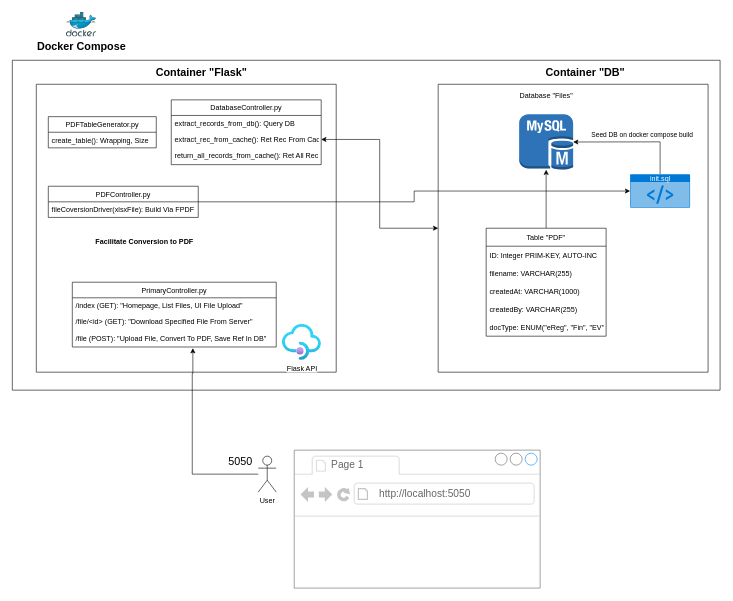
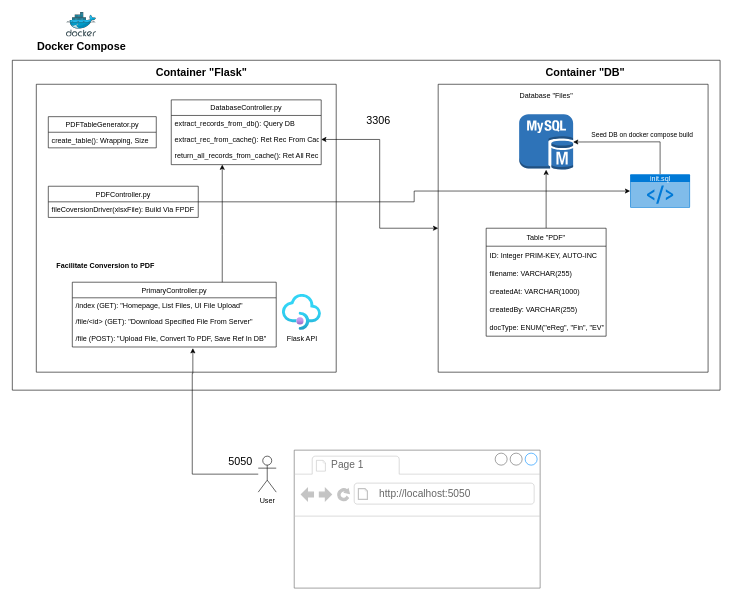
none -> (378, 120)
none -> (222, 170)
(144, 240) -> (105, 264)
(302, 342) -> (302, 312)
